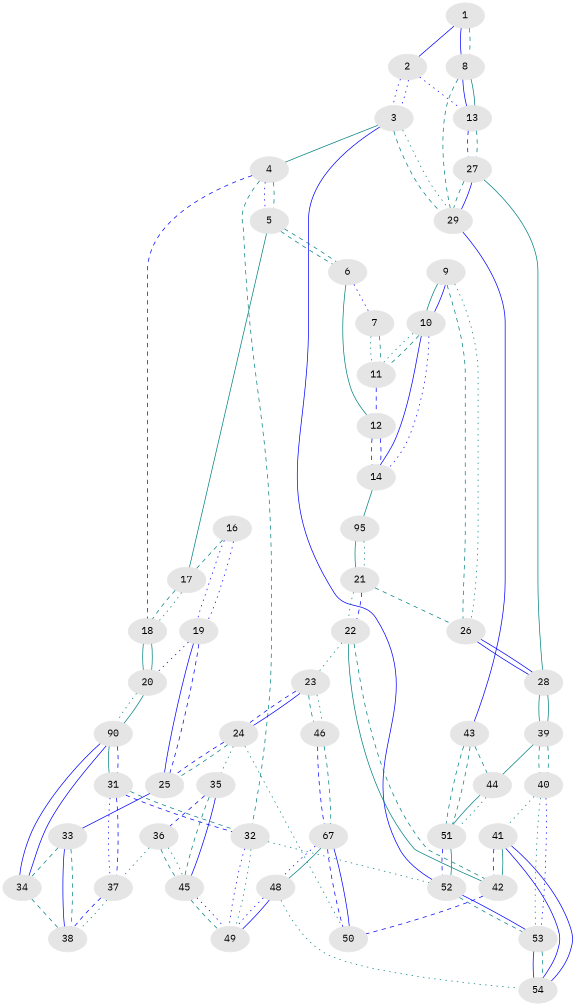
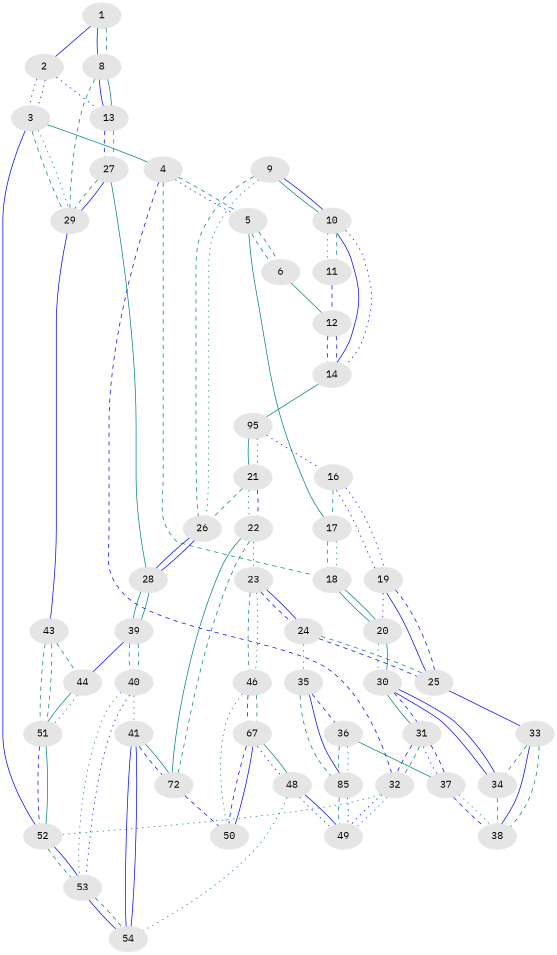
(375, 323) -> none
(147, 370) -> (163, 435)
none -> (298, 455)
(269, 500) -> (108, 558)
(113, 734) -> (383, 683)
(518, 759) -> (108, 657)
(294, 836) -> (221, 757)
(136, 862) -> (395, 760)
(185, 888) -> (343, 785)
(498, 888) -> (174, 785)
